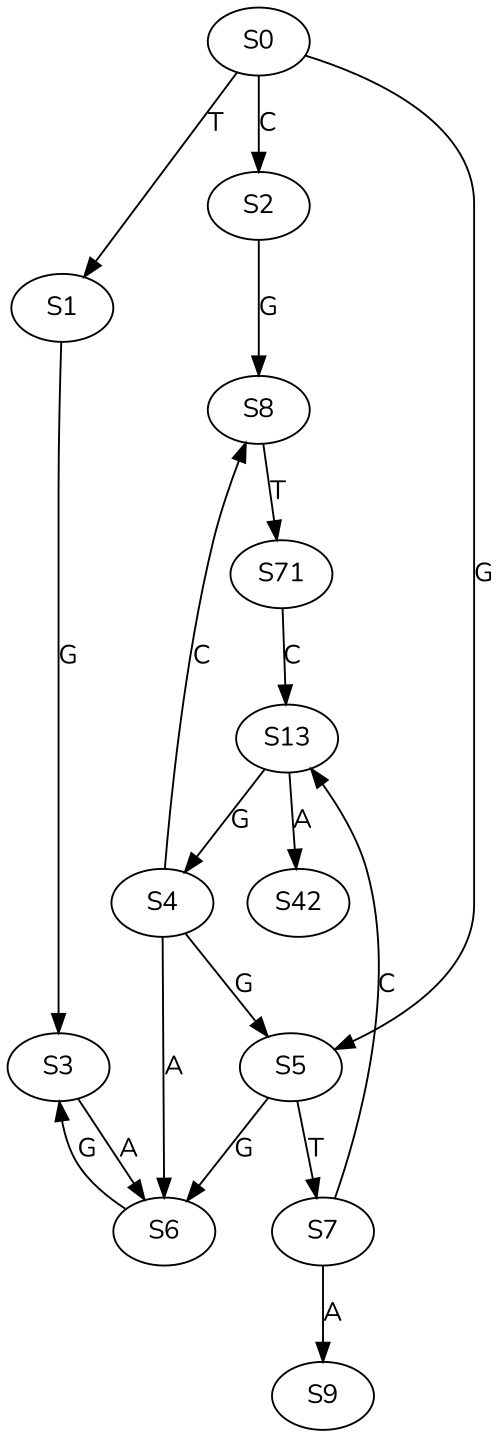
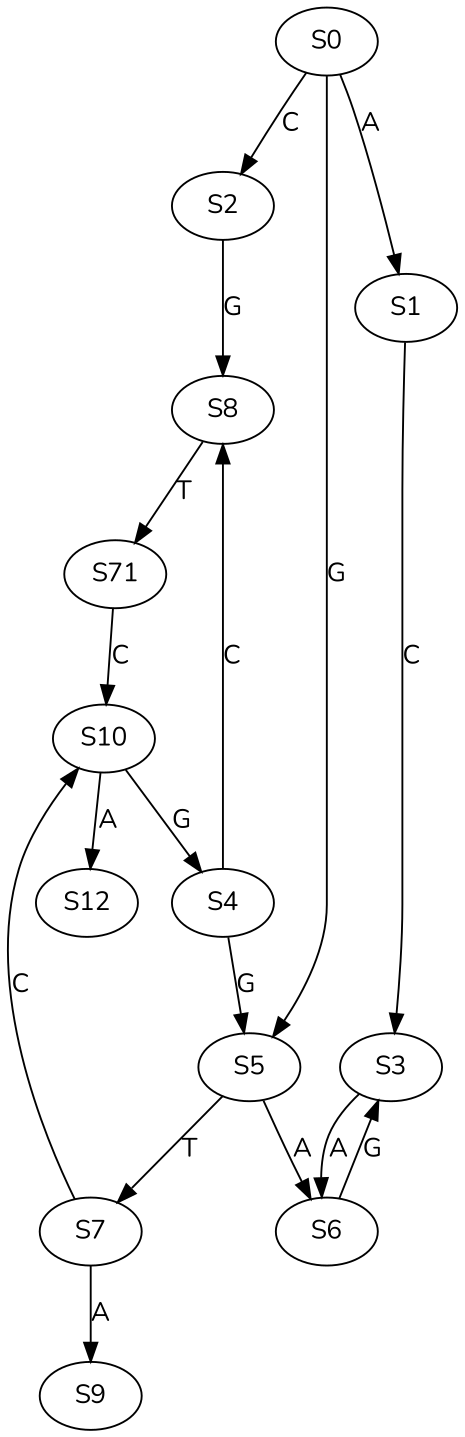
(216, 124) -> (371, 124)
(69, 656) -> (412, 656)
(287, 739) -> (104, 739)
(298, 903) -> (87, 903)
(163, 1058) -> none
(245, 1149) -> (303, 1149)
